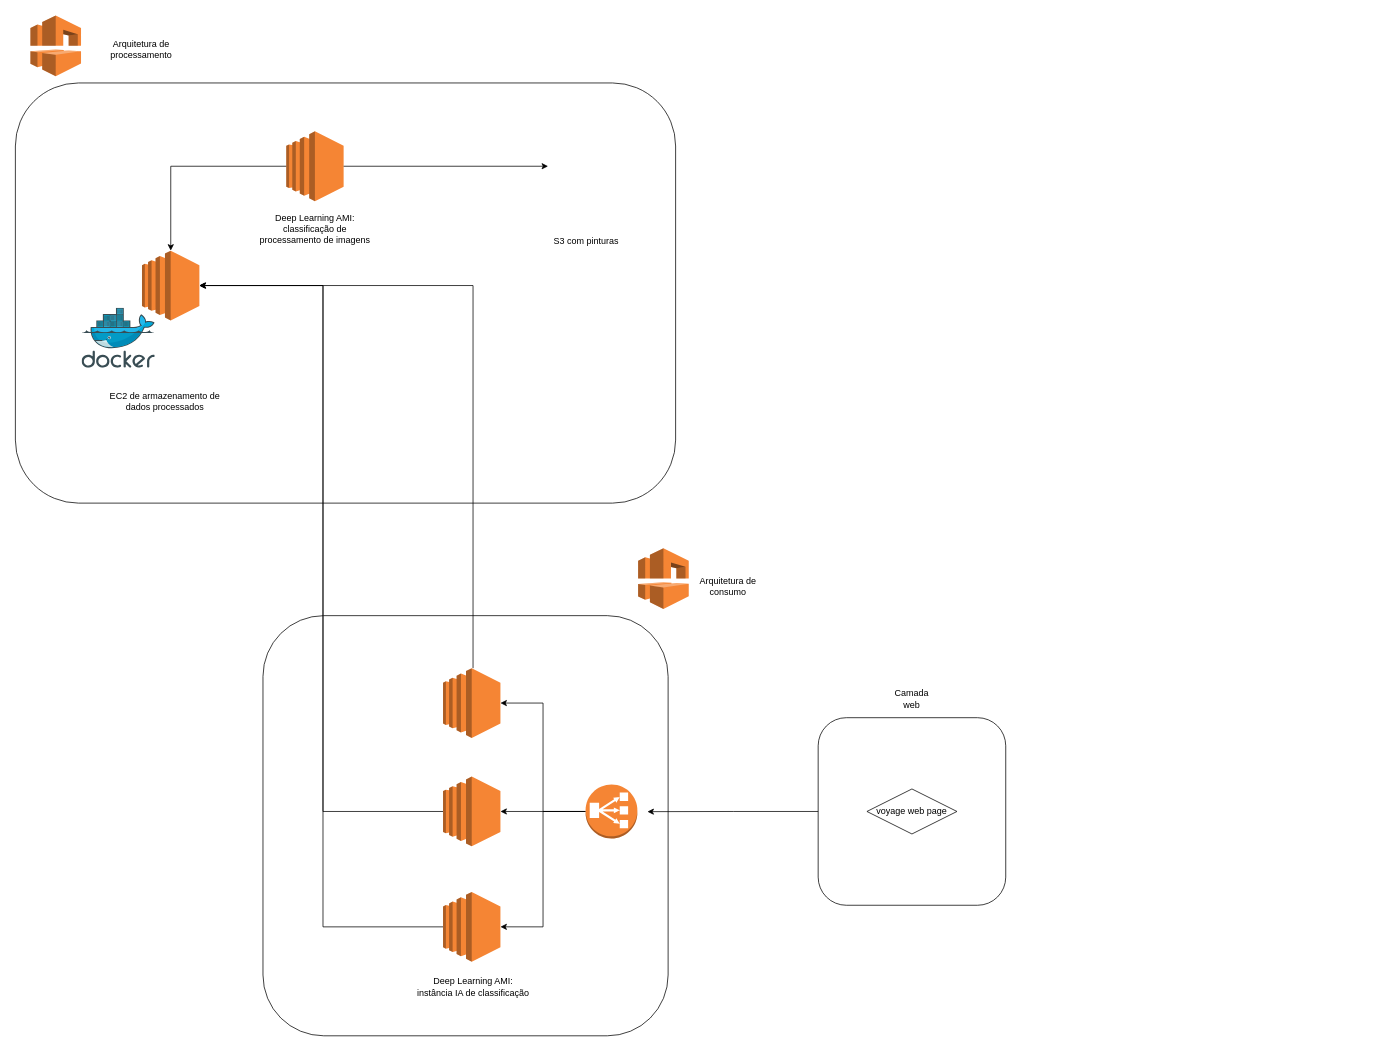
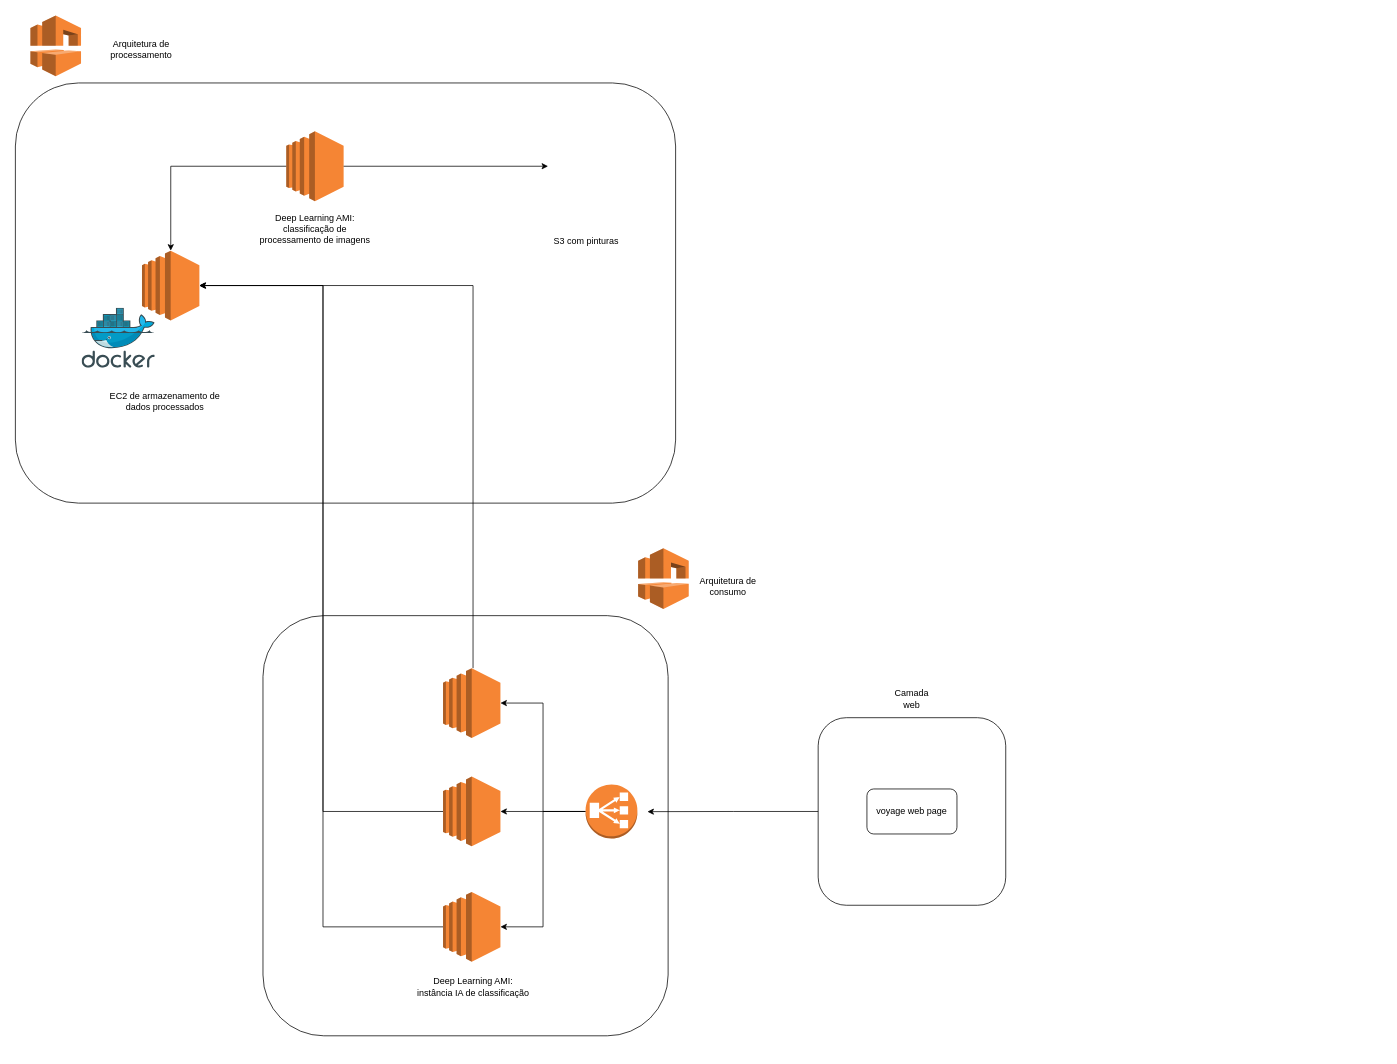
(912, 811) -> (912, 811)
